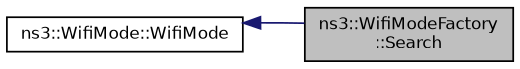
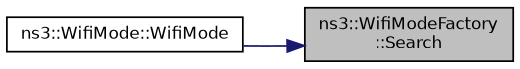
(282, 23) -> (265, 46)
